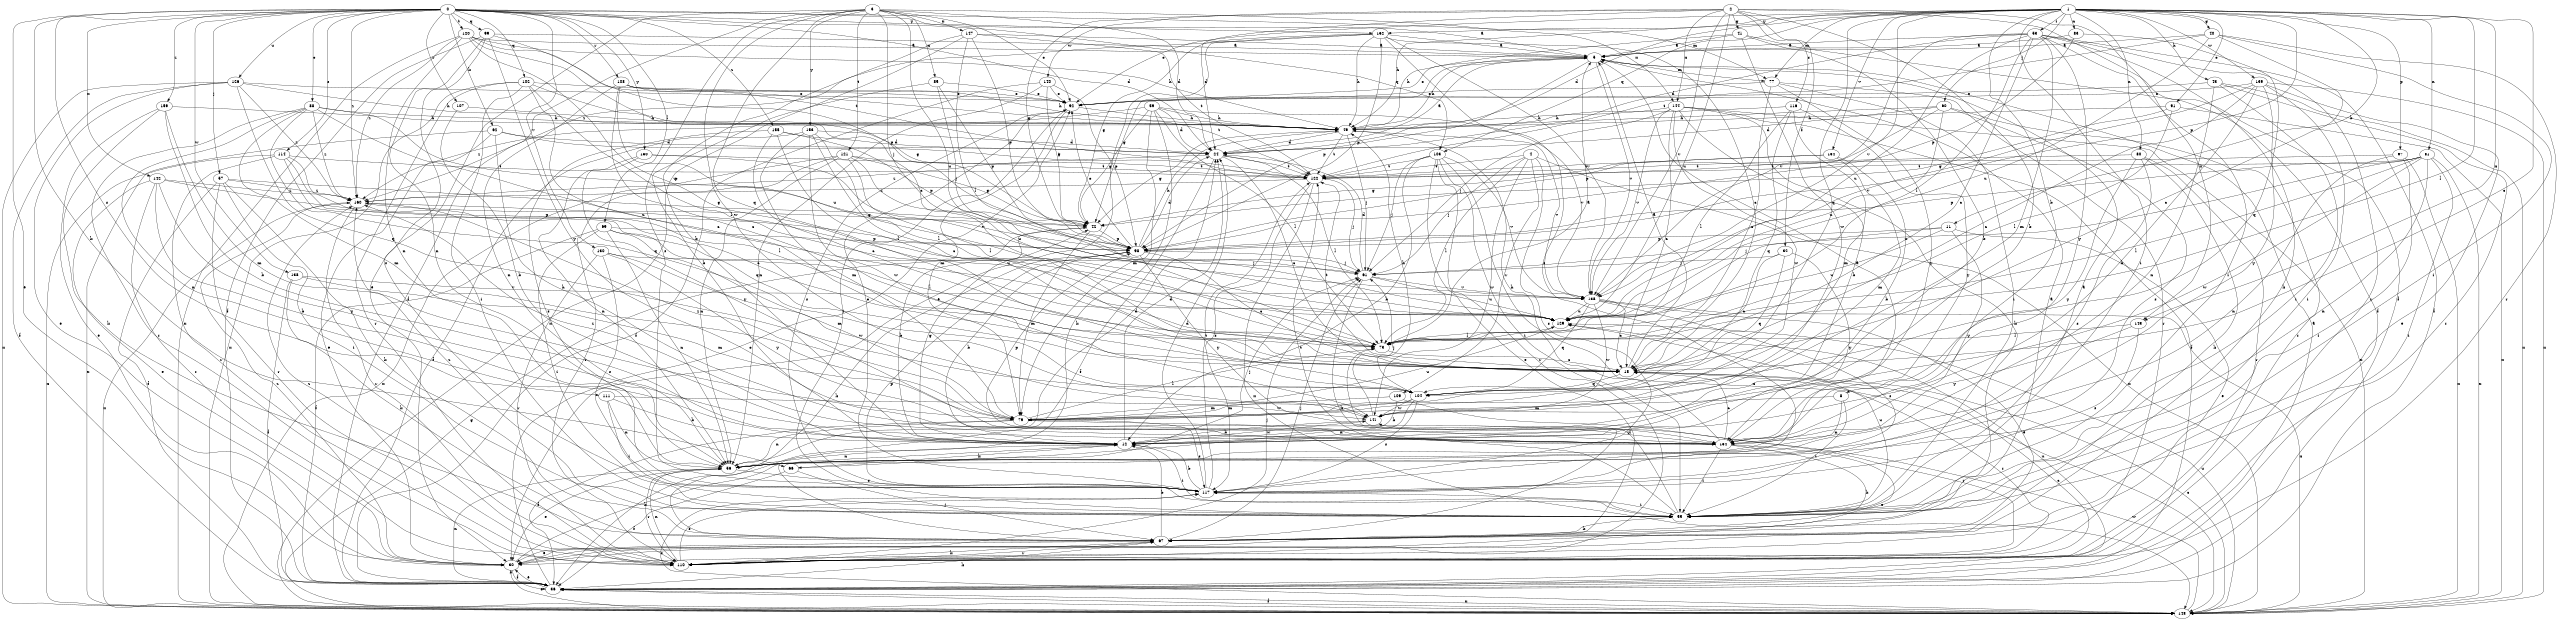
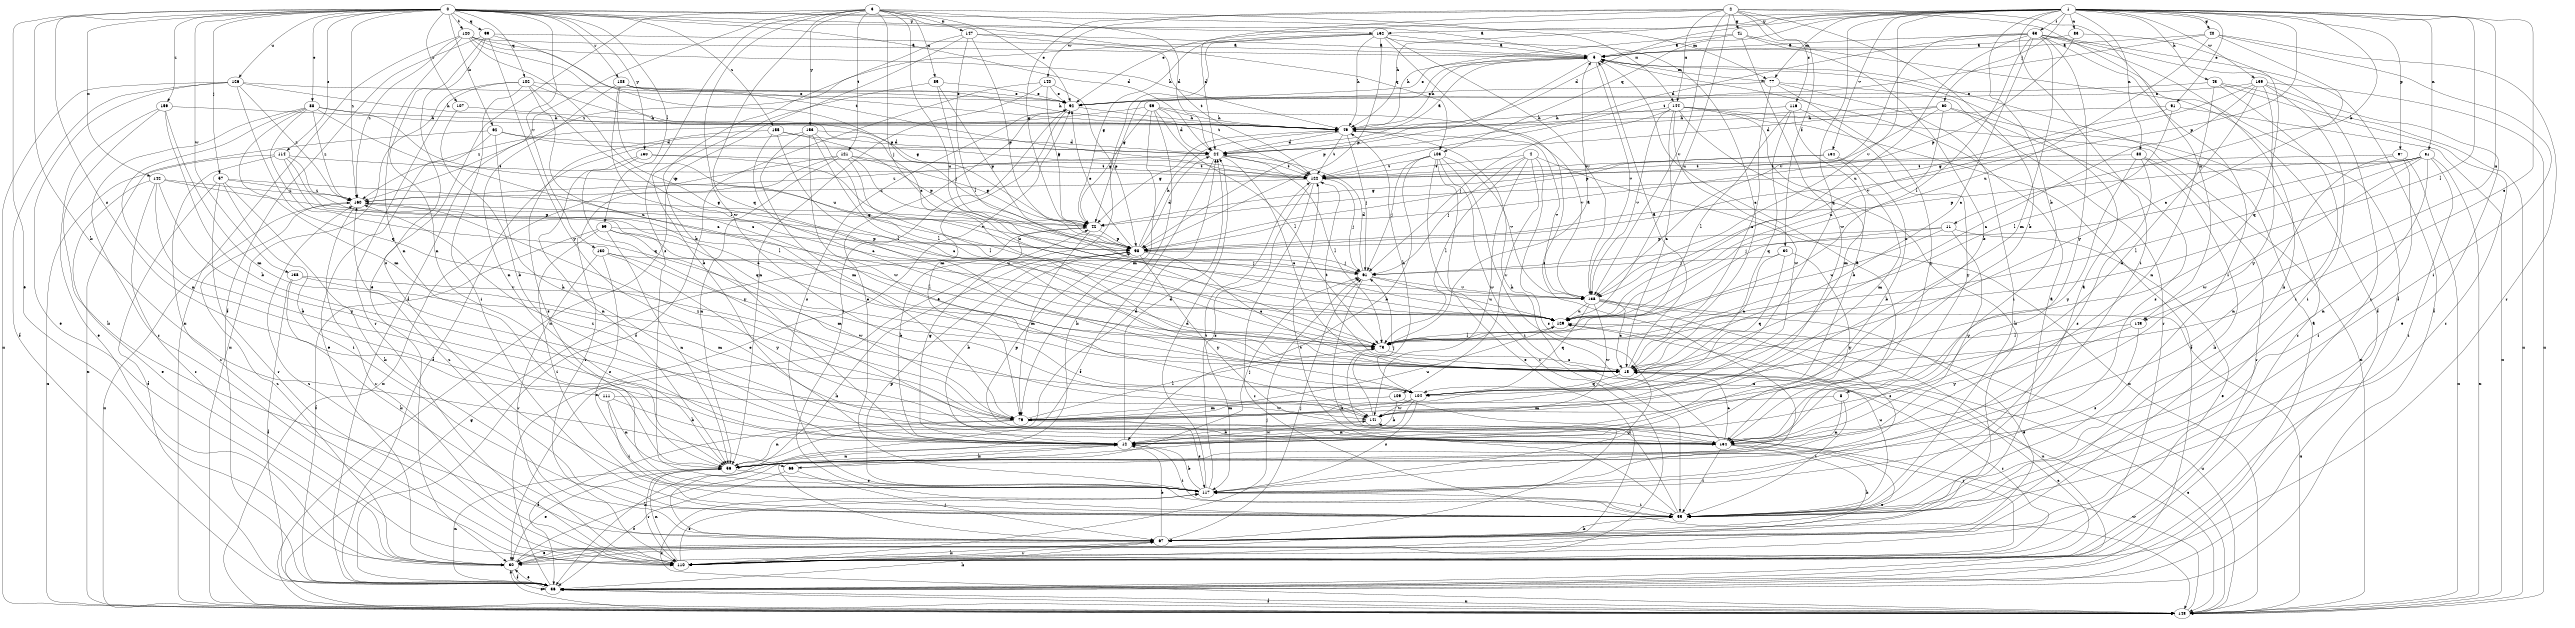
(1255, 396) -> (1255, 396)
